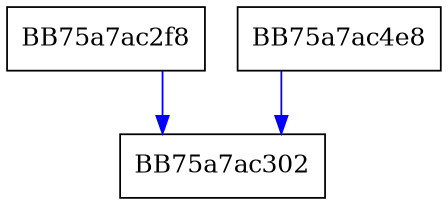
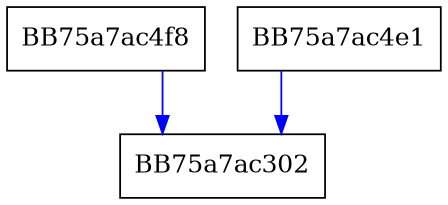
(106, 39) -> (106, 39)
(339, 39) -> (339, 39)
